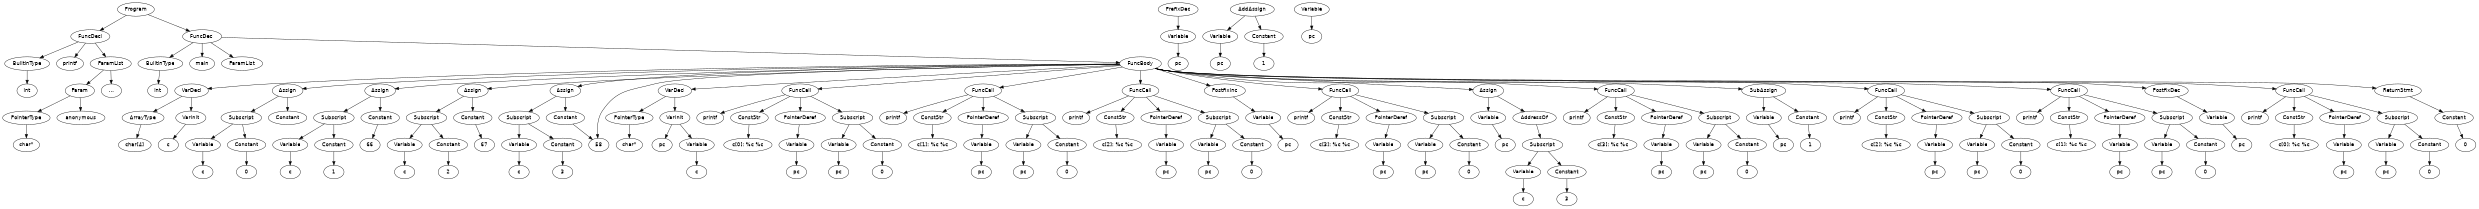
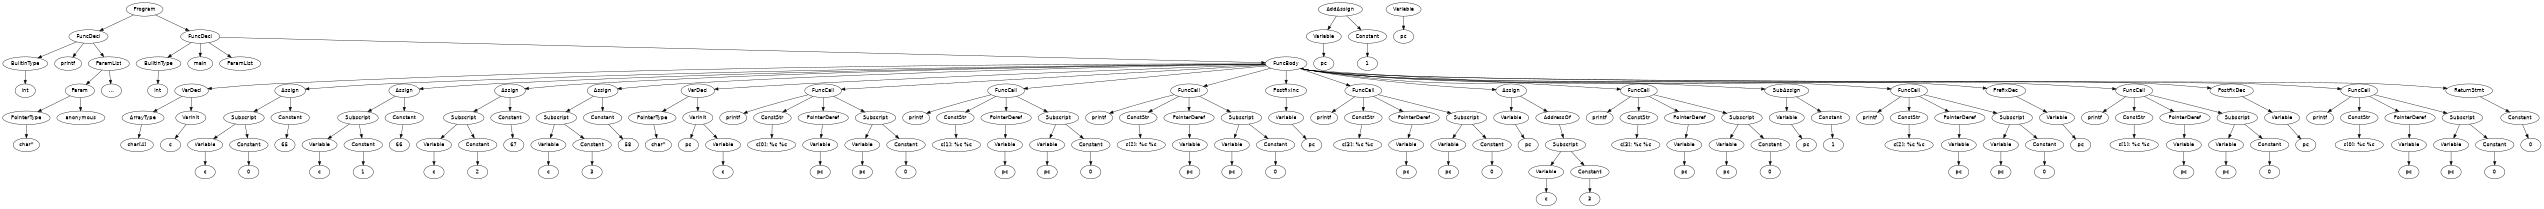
(844, 71) -> (1642, 82)
none -> (285, 145)
